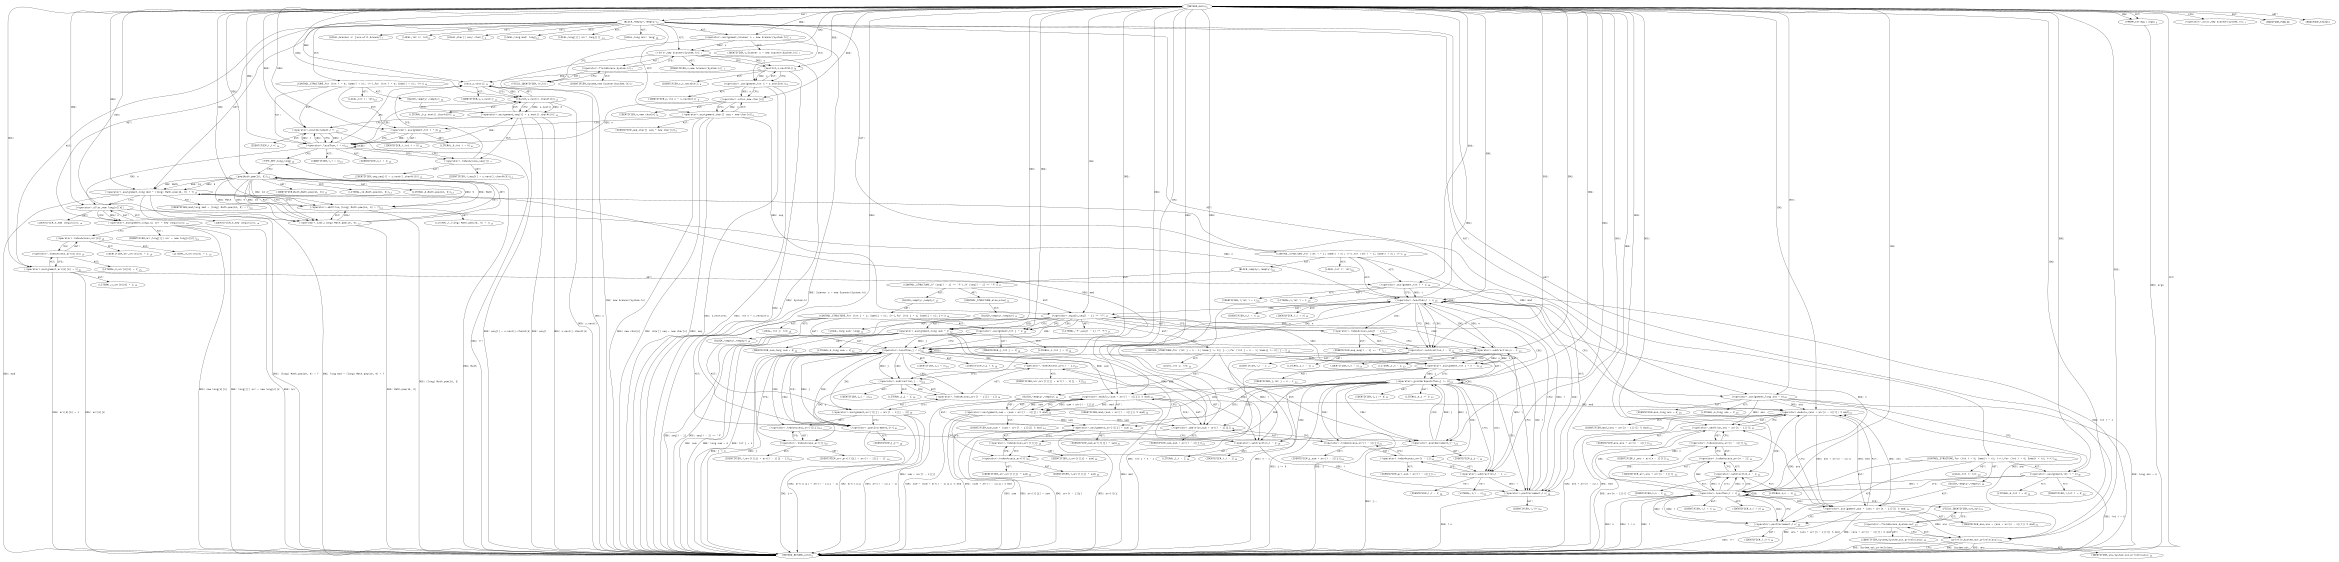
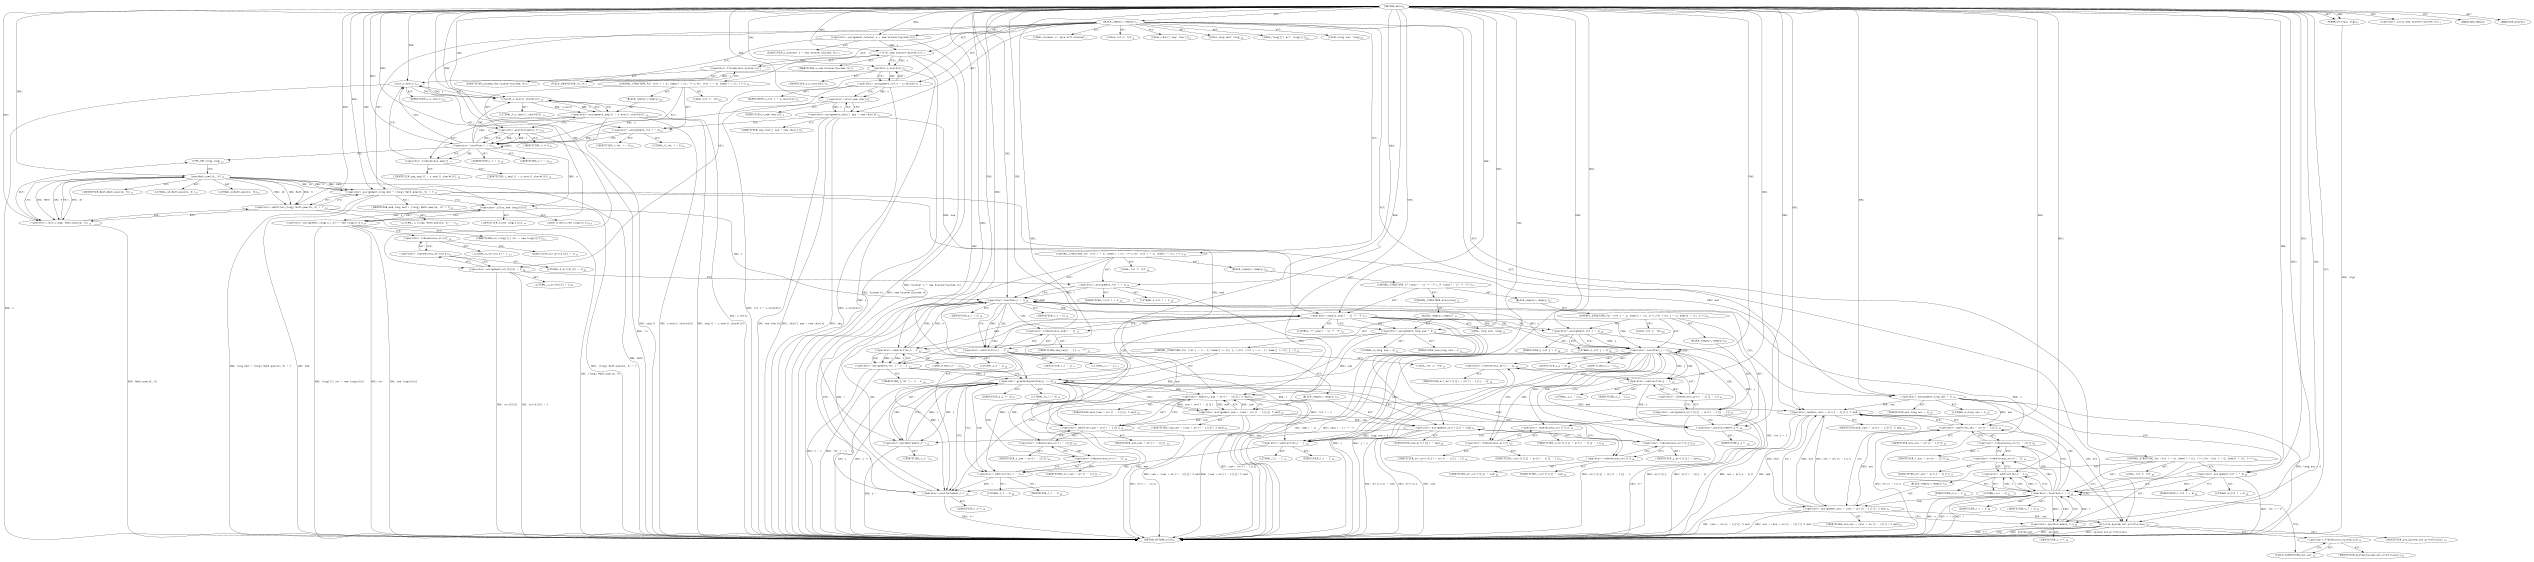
none -> (1570, 443)
(1922, 535) -> (2078, 474)
